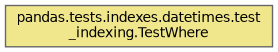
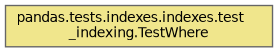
(139, 26) -> (139, 26)
